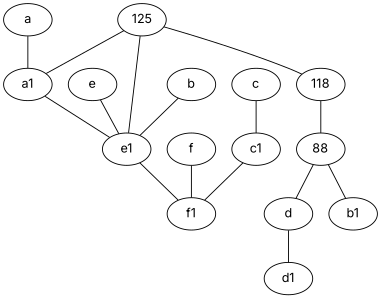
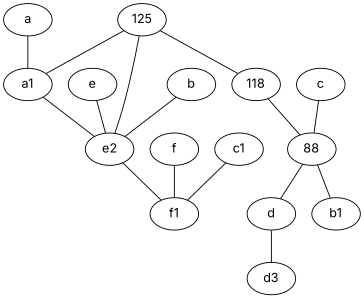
(256, 117) -> (316, 117)
(127, 149) -> (110, 149)
(288, 279) -> (271, 279)
